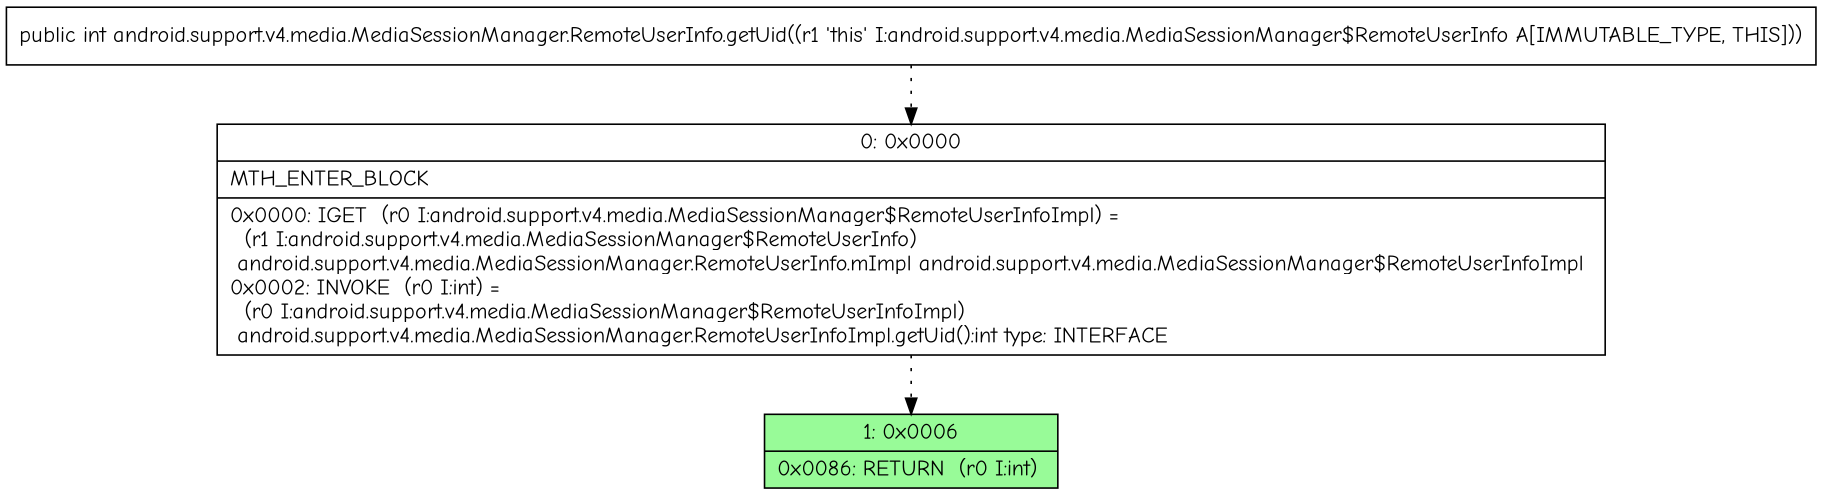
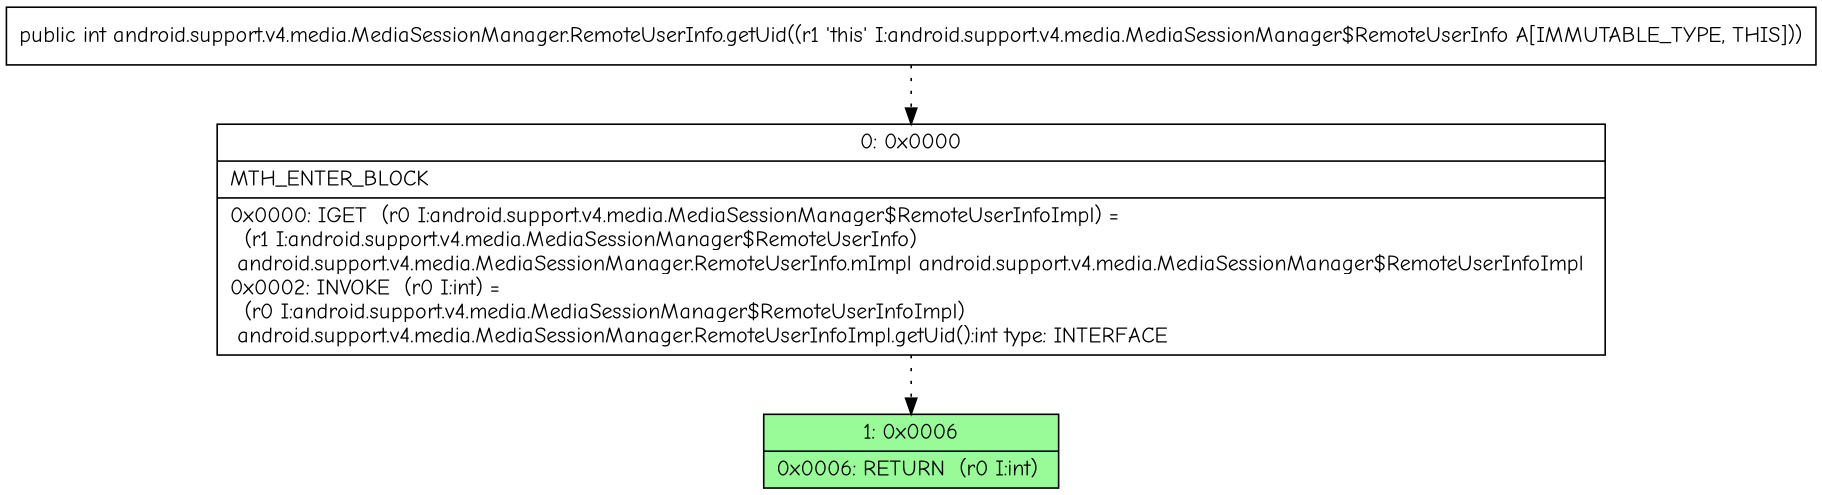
(911, 469) -> (911, 469)
